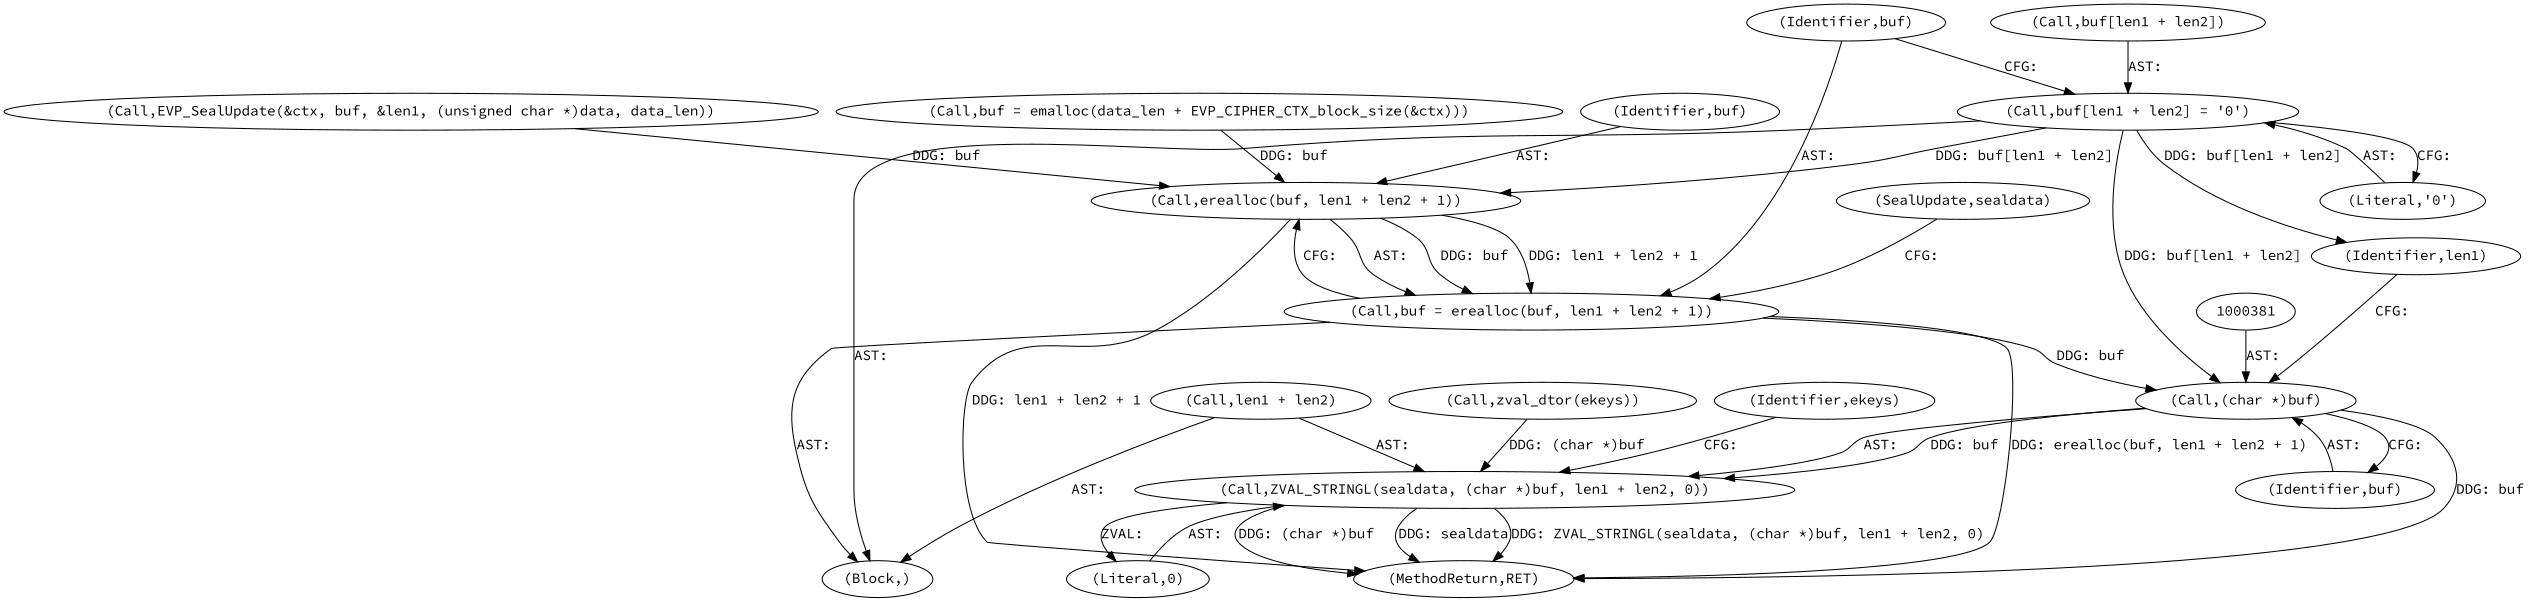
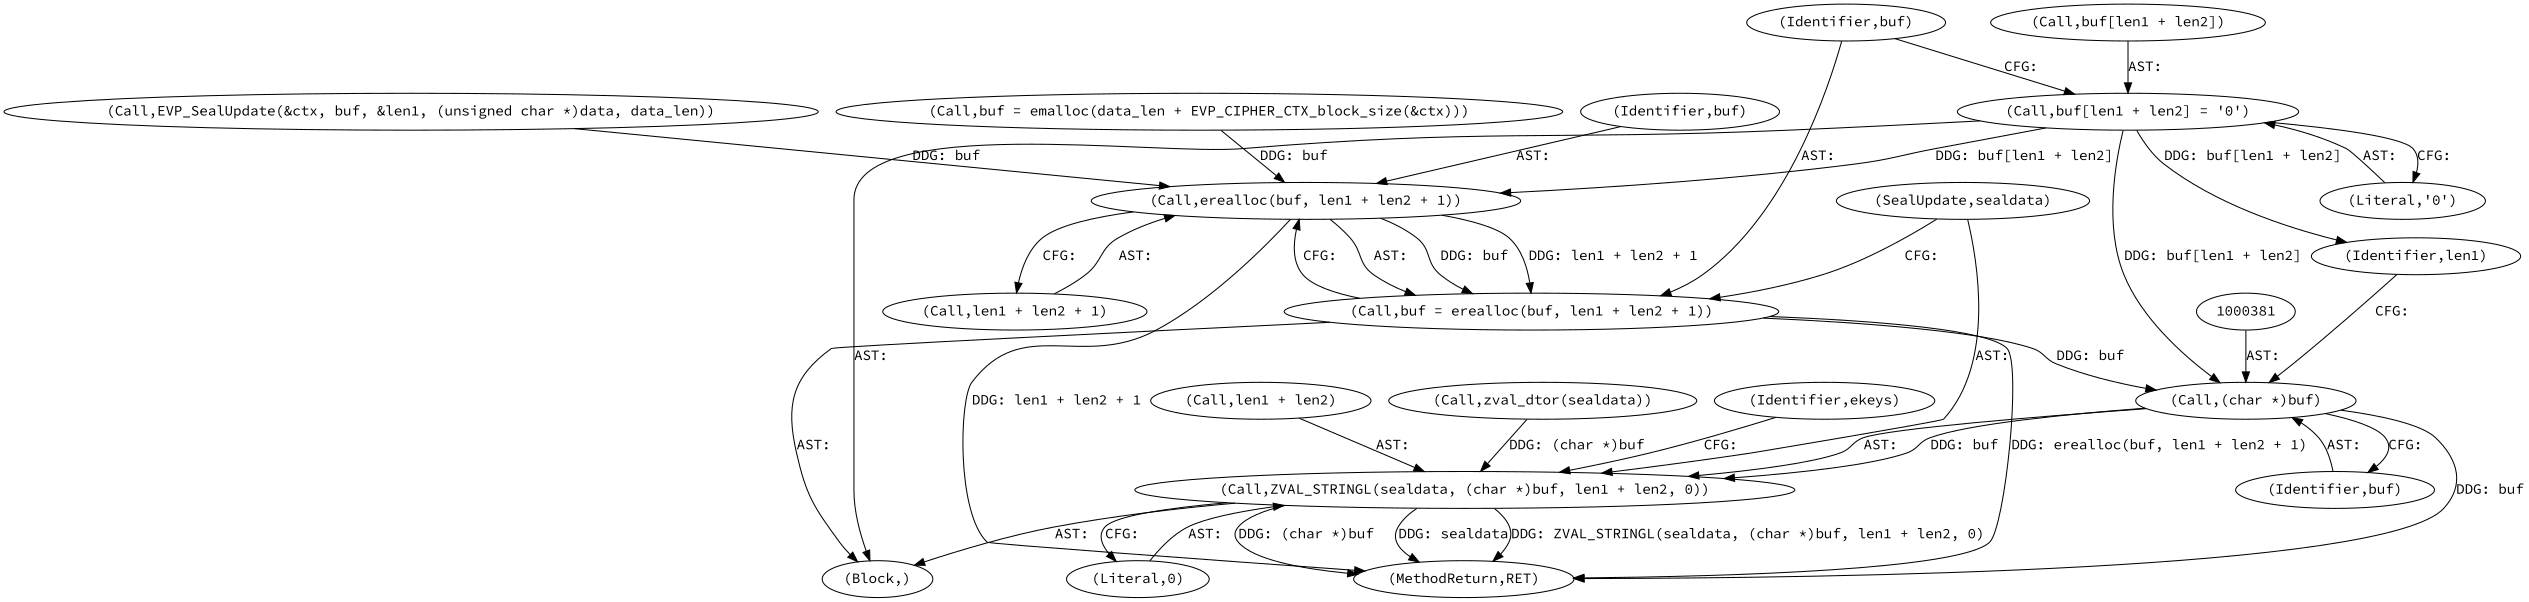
none -> (1015, 312)
(1543, 401) -> (1543, 401)
none -> (1841, 438)
(1058, 479) -> (1078, 523)
(1127, 535) -> (1127, 535)
